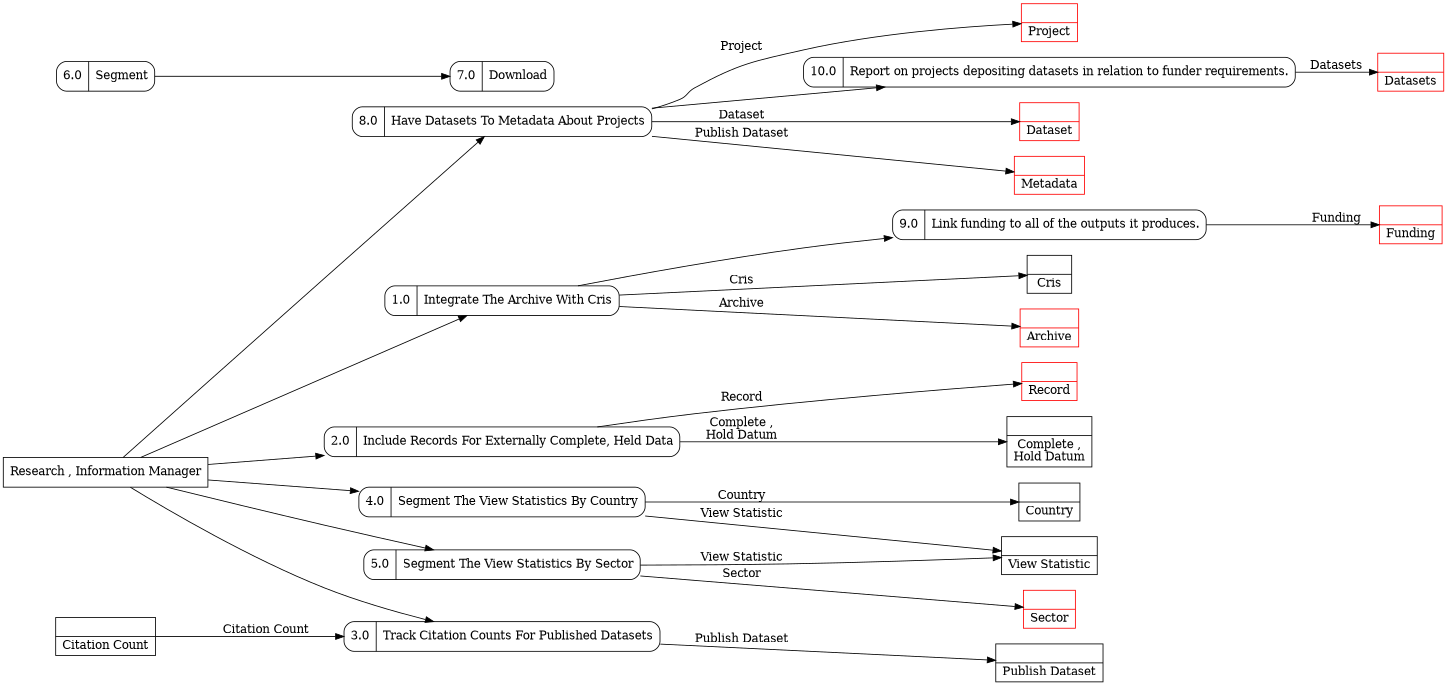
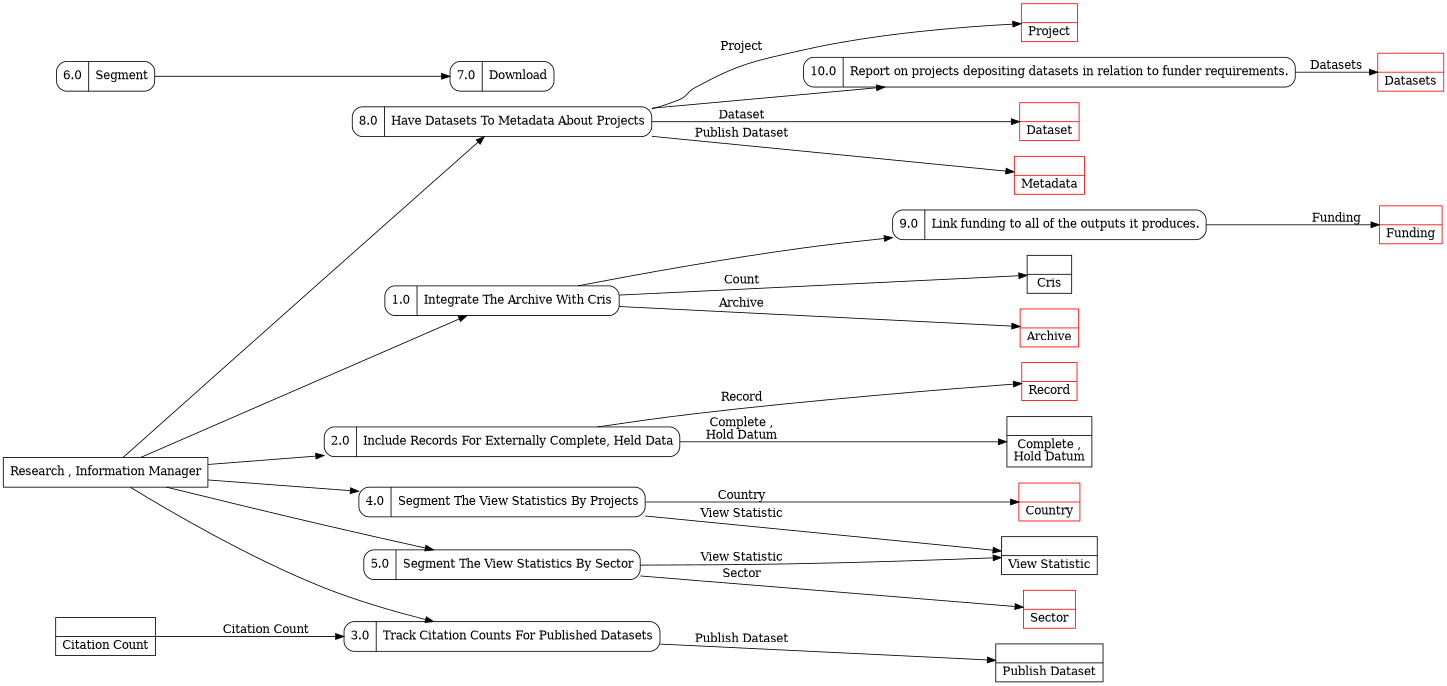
(742, 280) -> (742, 280)
(518, 502) -> (518, 502)
(1049, 502) -> (1049, 502)
